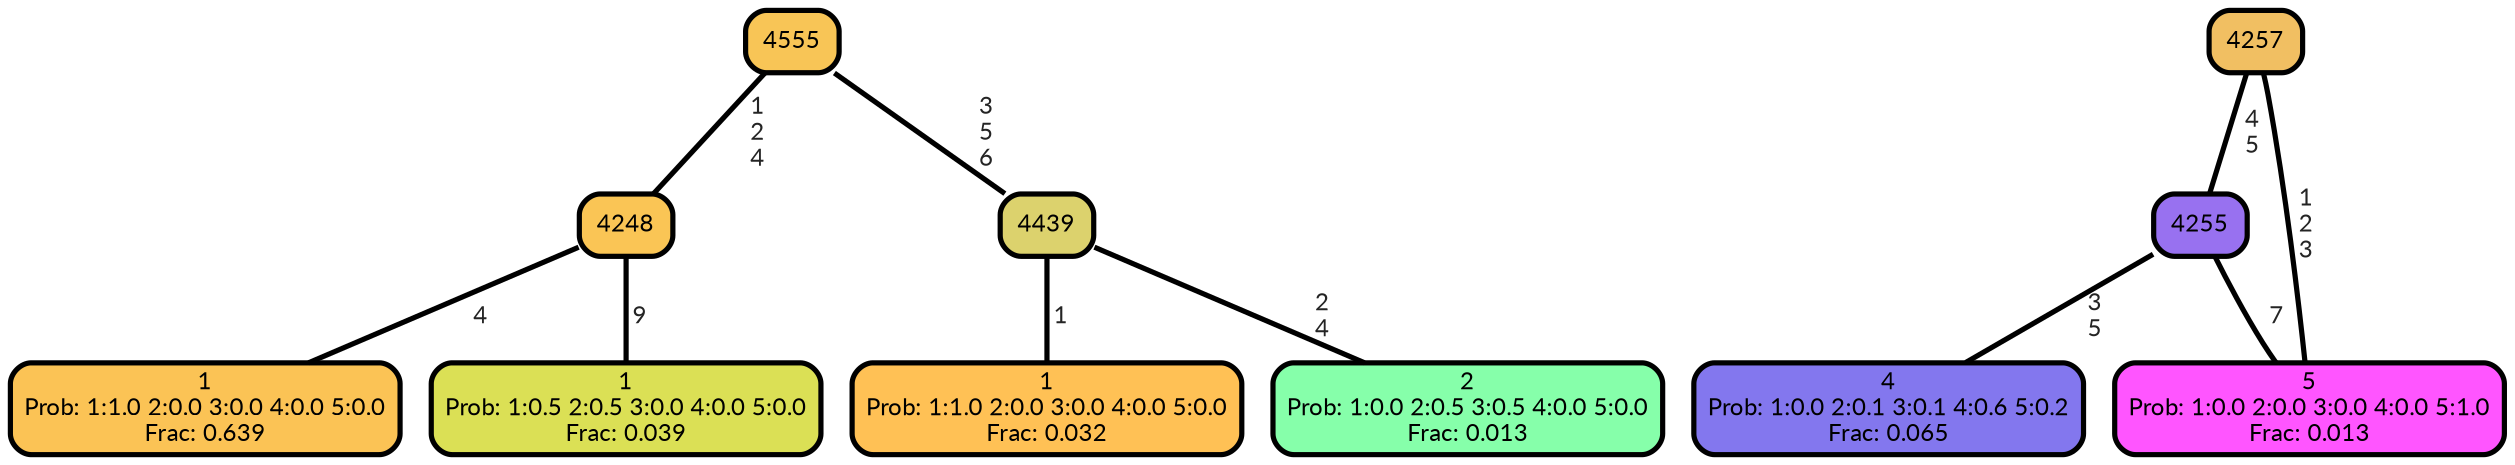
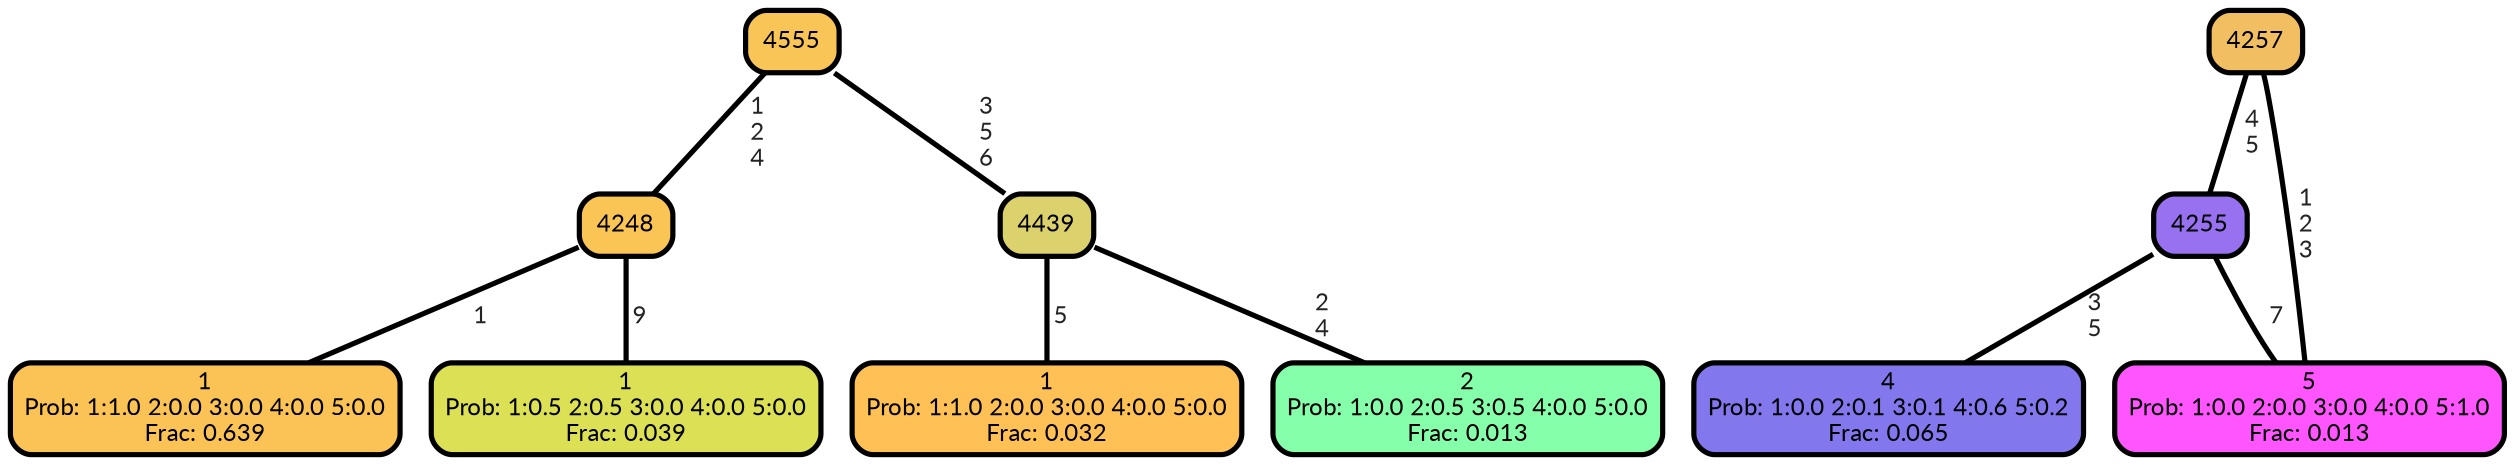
(478, 317) -> (478, 317)
(1058, 317) -> (1058, 317)
